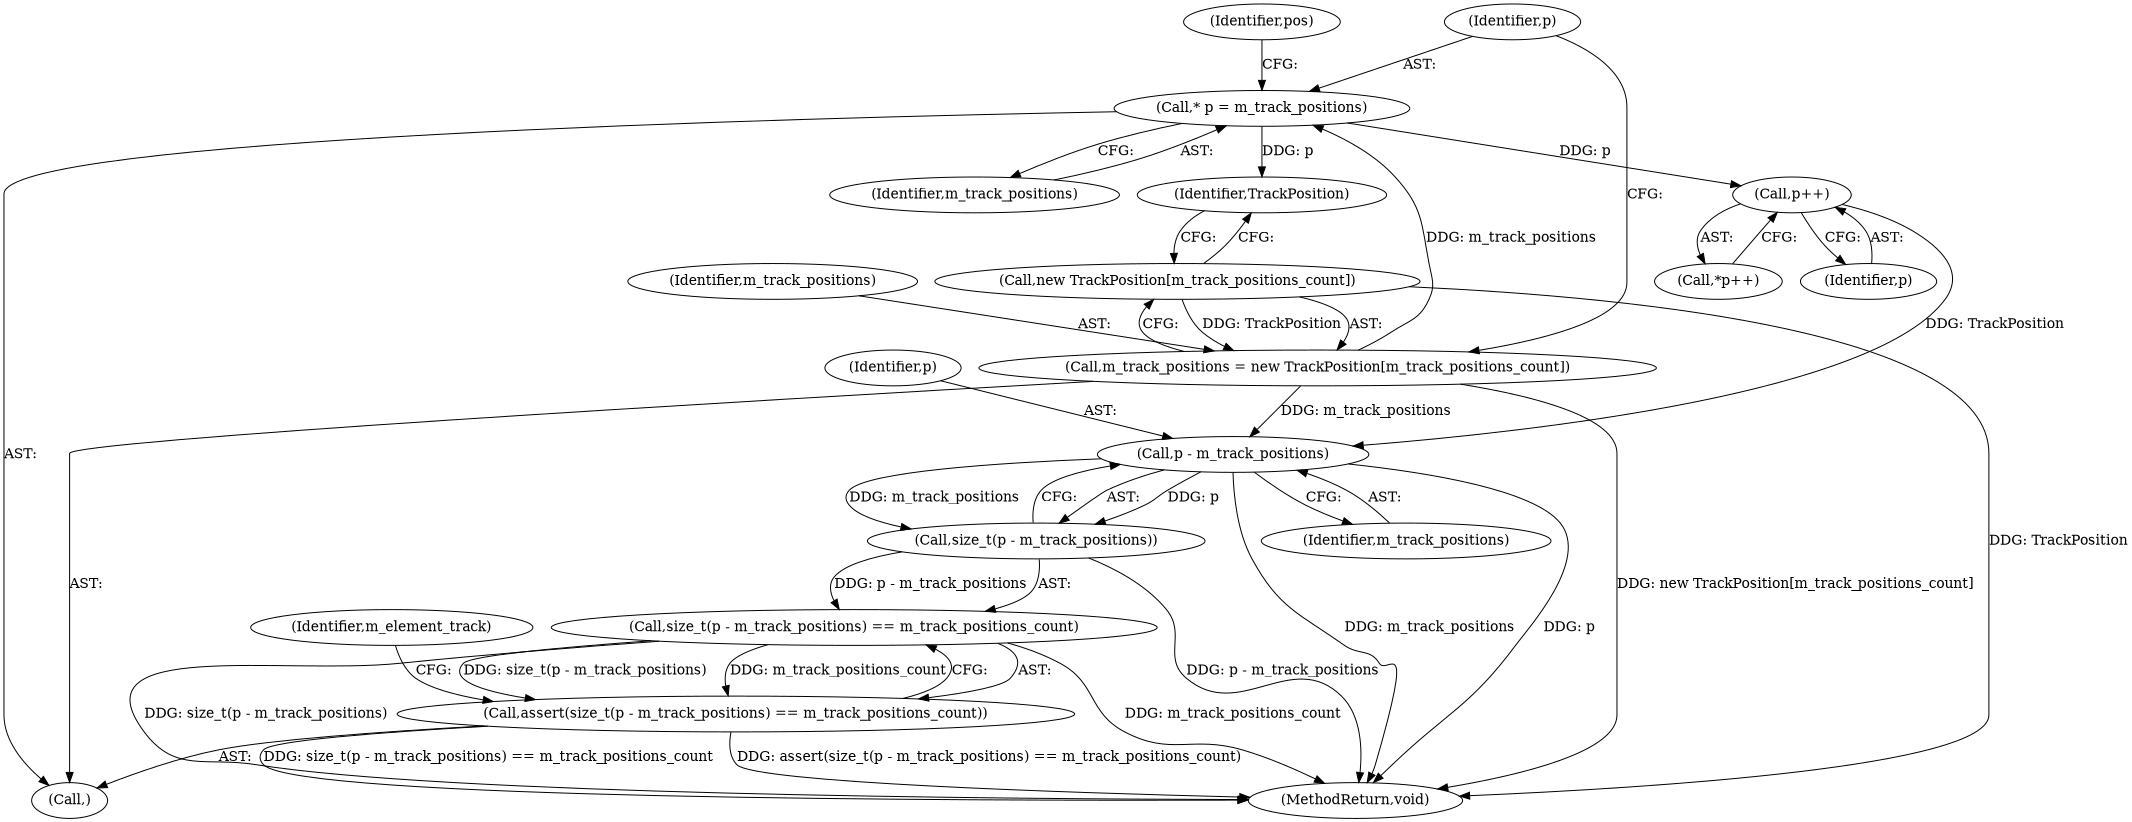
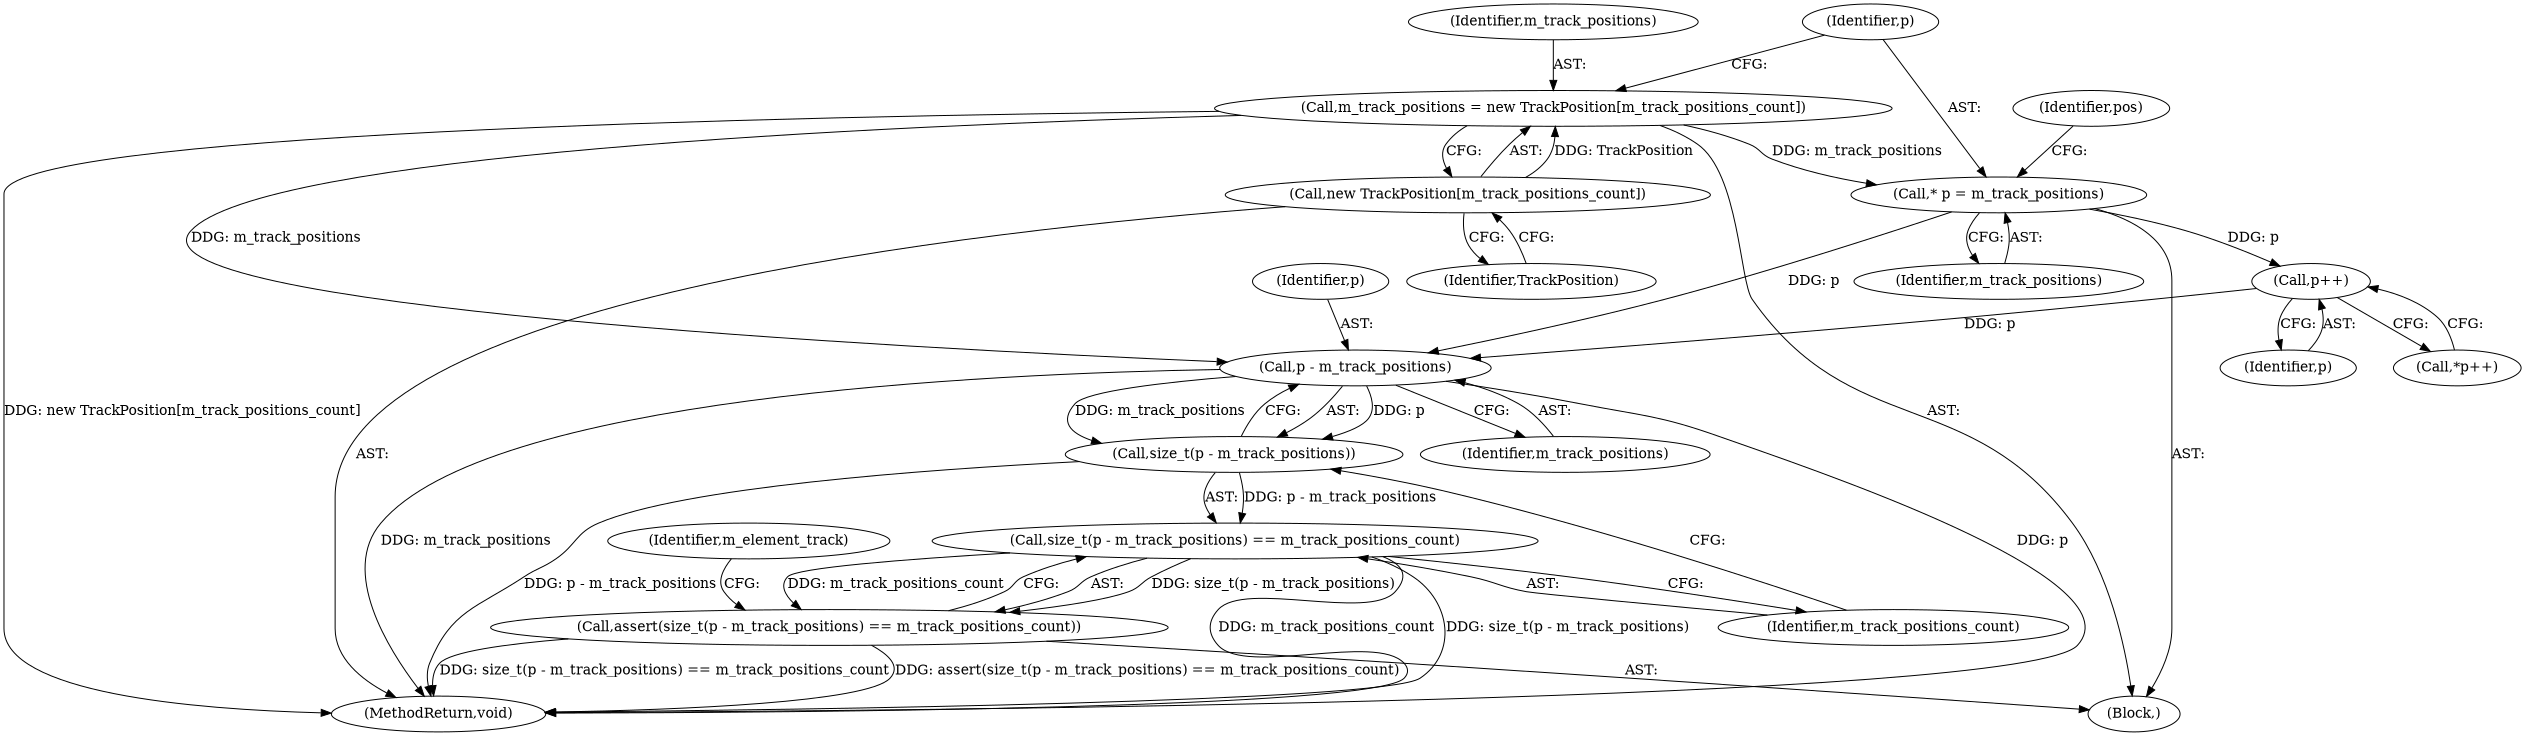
(1262, 147) -> (1697, 290)
(1719, 238) -> (2413, 325)
(1995, 325) -> (1990, 325)
(2058, 541) -> (375, 454)
none -> (1893, 627)
(70, 801) -> (2134, 714)
